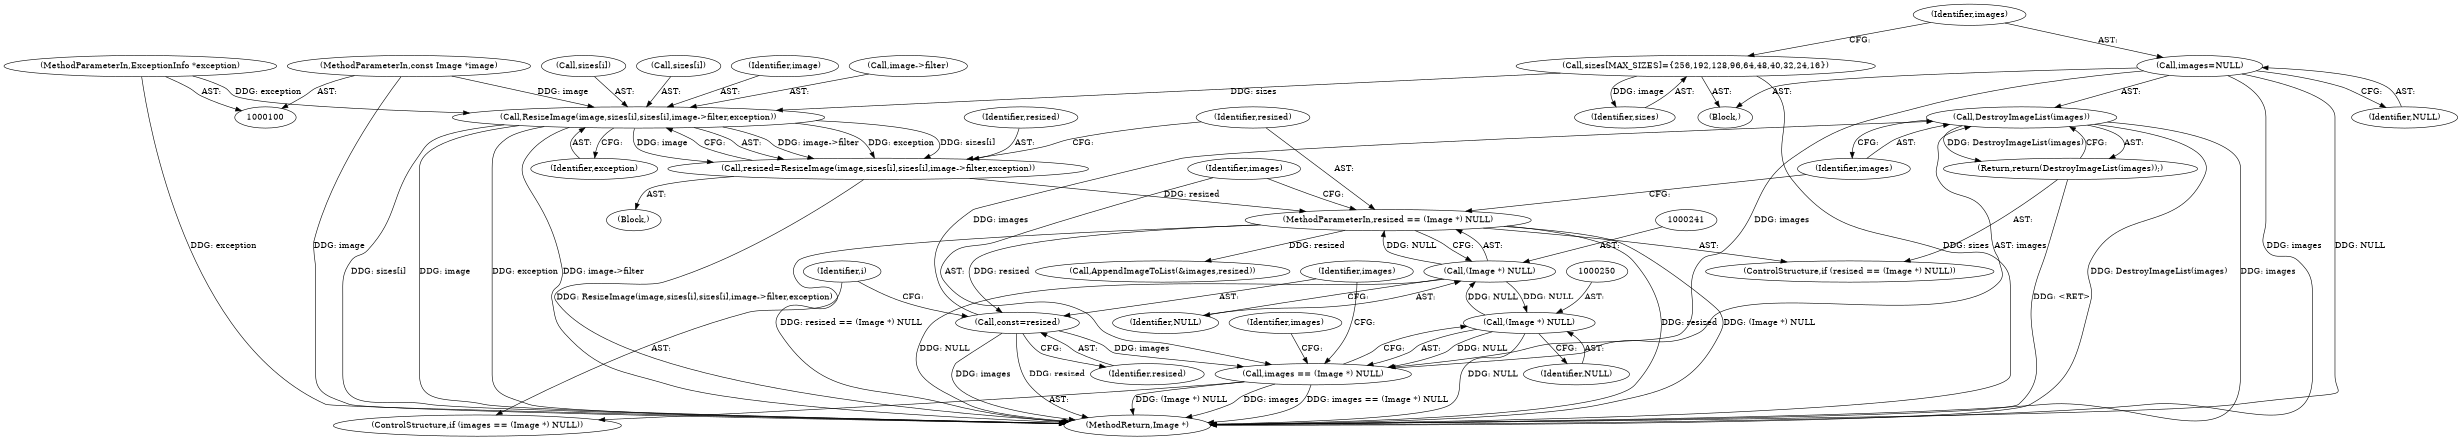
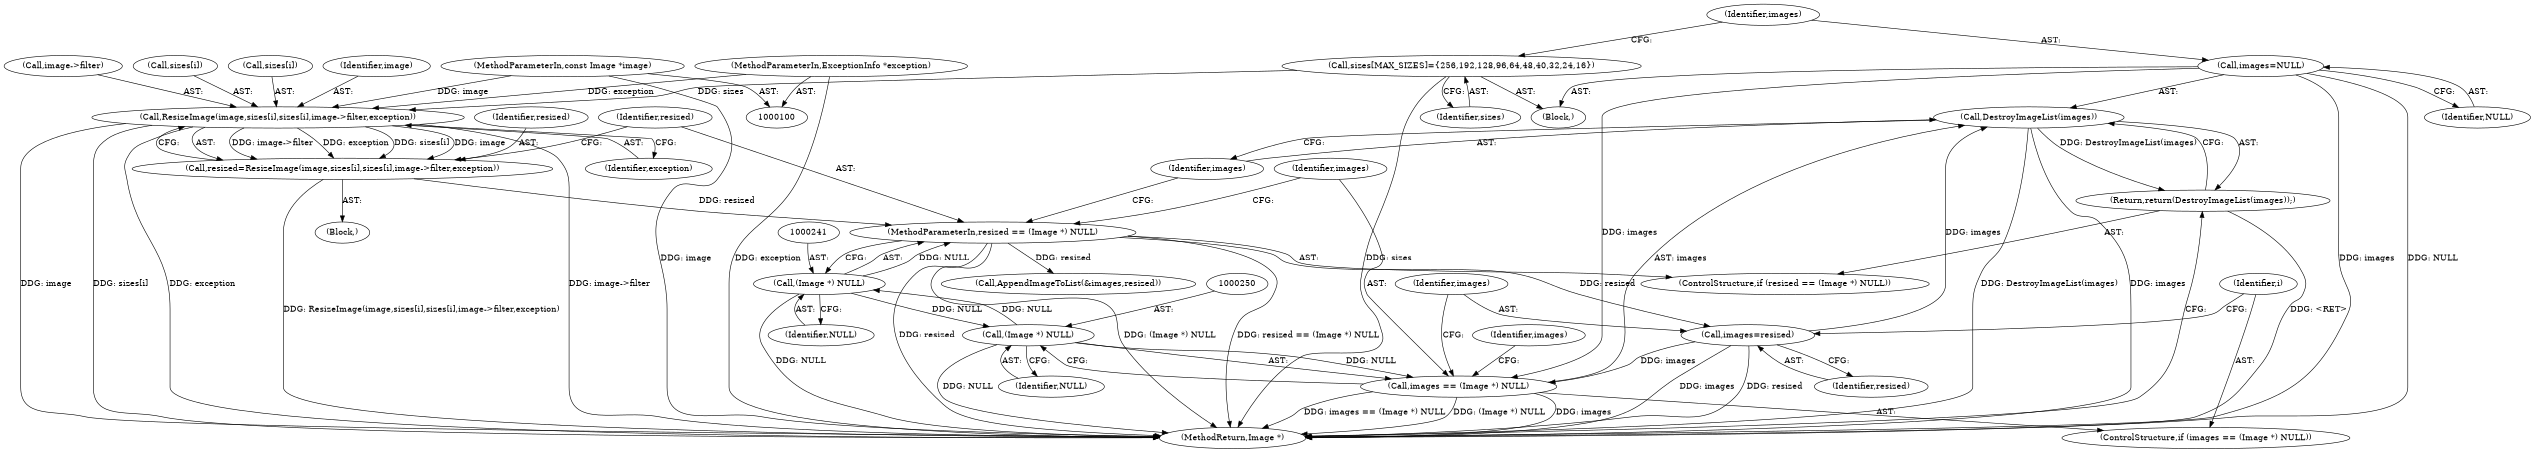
(1639, 92) -> (1455, 92)
(1017, 323) -> (1748, 335)
none -> (1821, 423)
